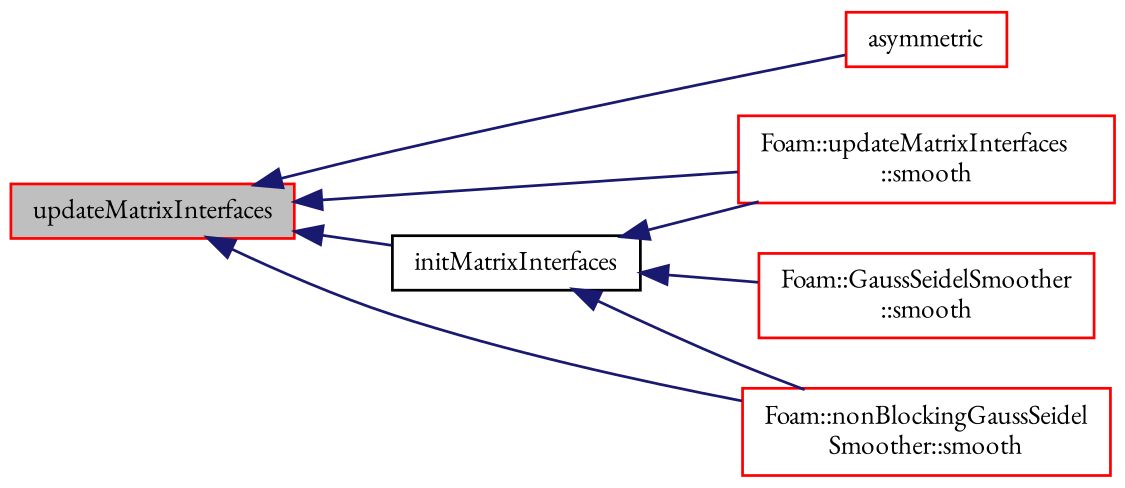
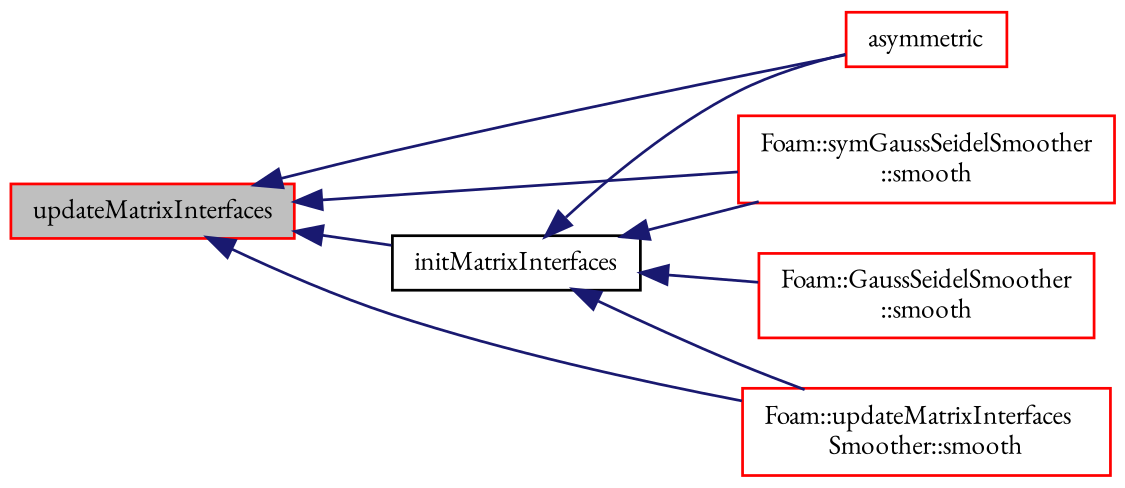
none -> (695, 116)
(926, 159) -> (926, 159)
(926, 432) -> (926, 432)
